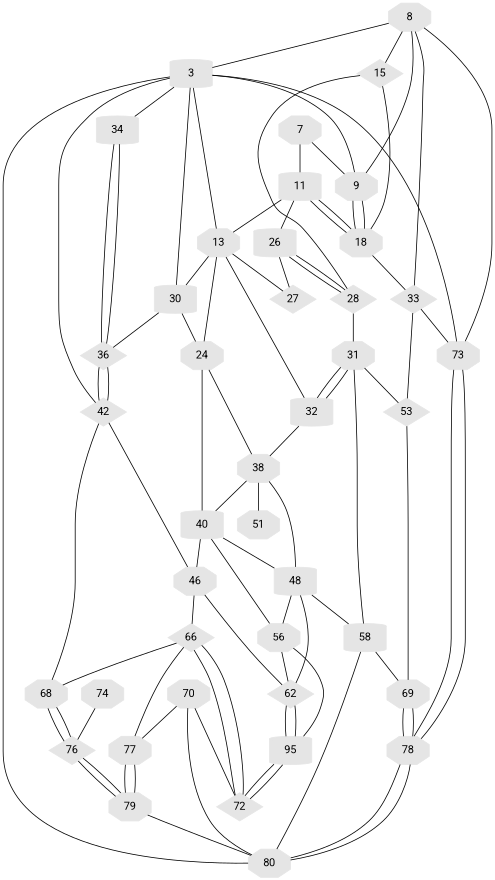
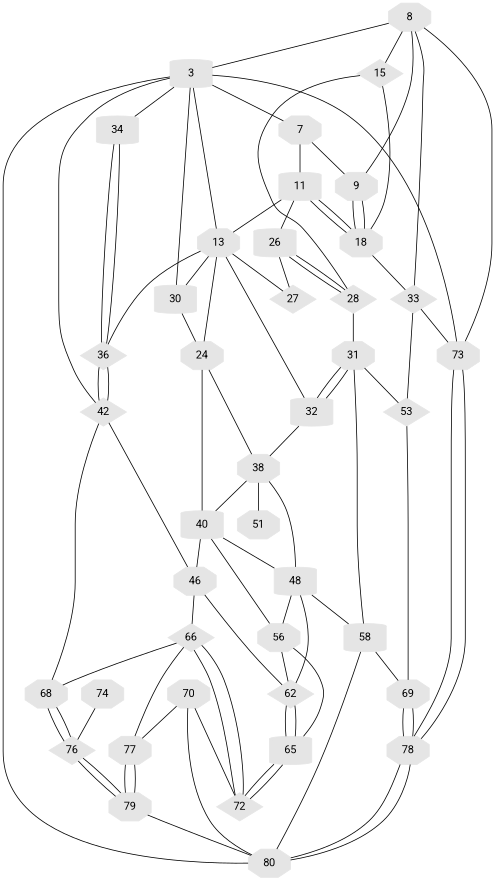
(303, 99) -> (248, 103)
(136, 330) -> (145, 288)
(291, 750) -> (291, 750)
